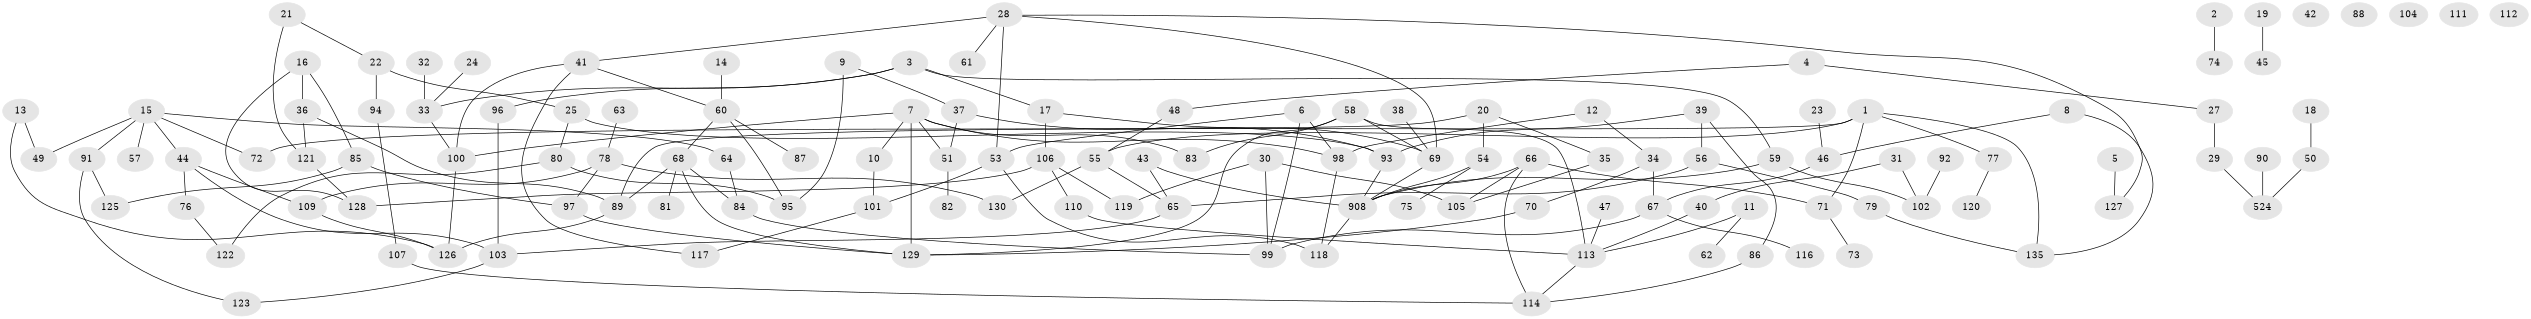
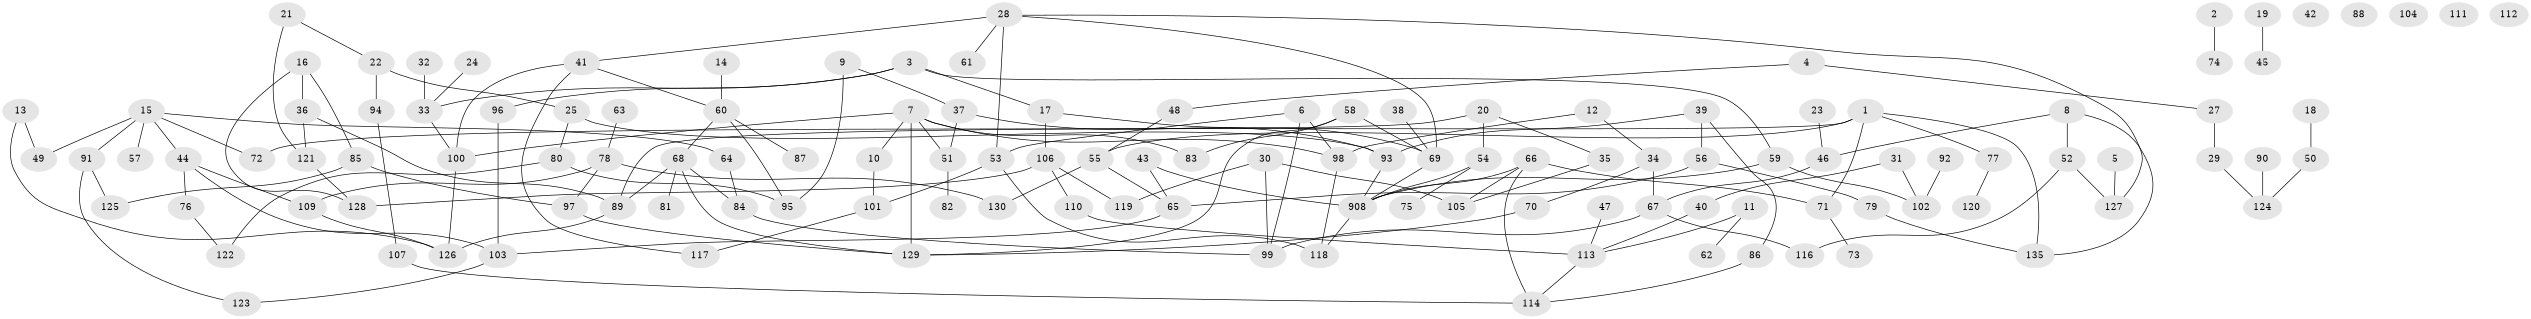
(1547, 143) -> none
none -> (2067, 159)
(2263, 208) -> (2263, 208)
